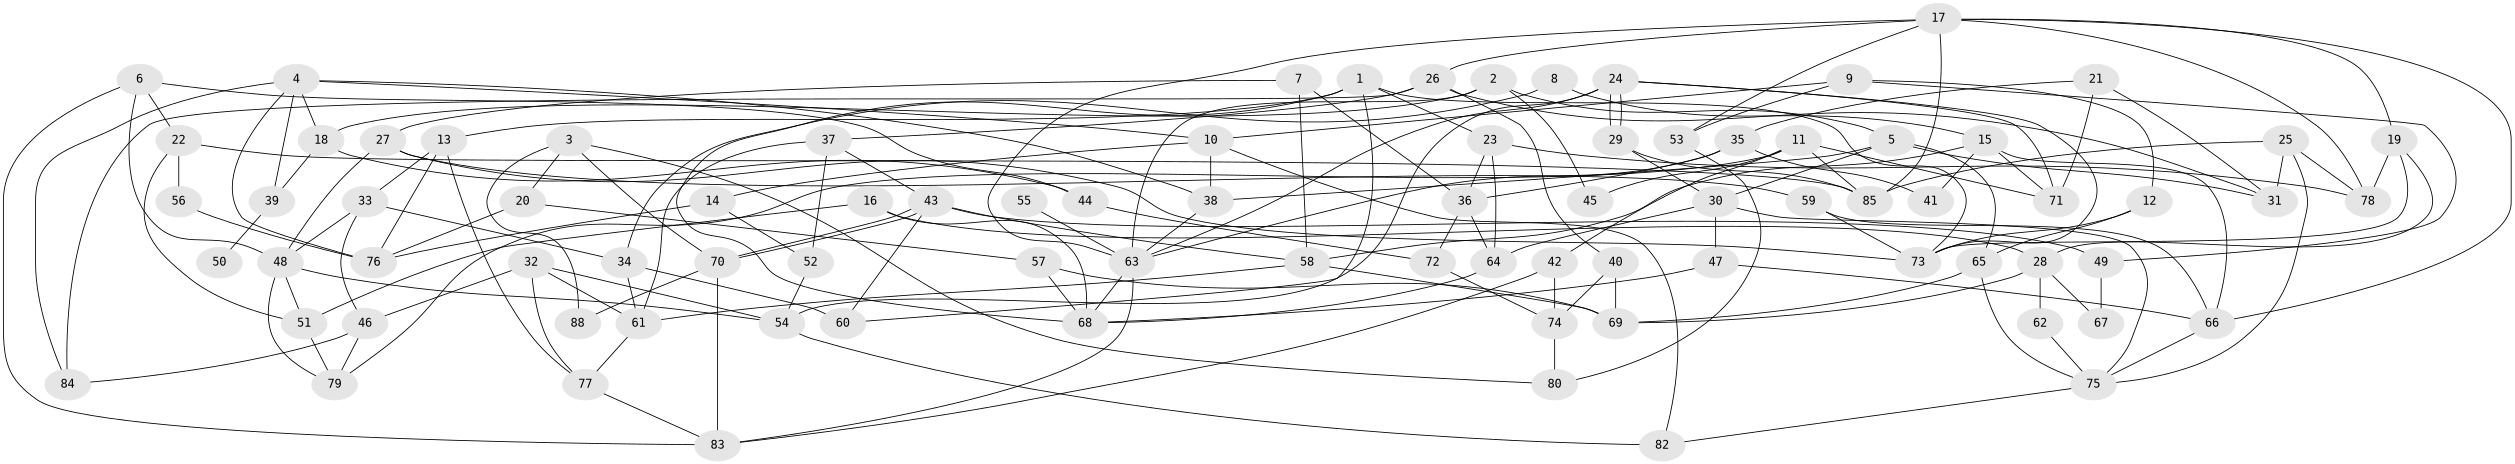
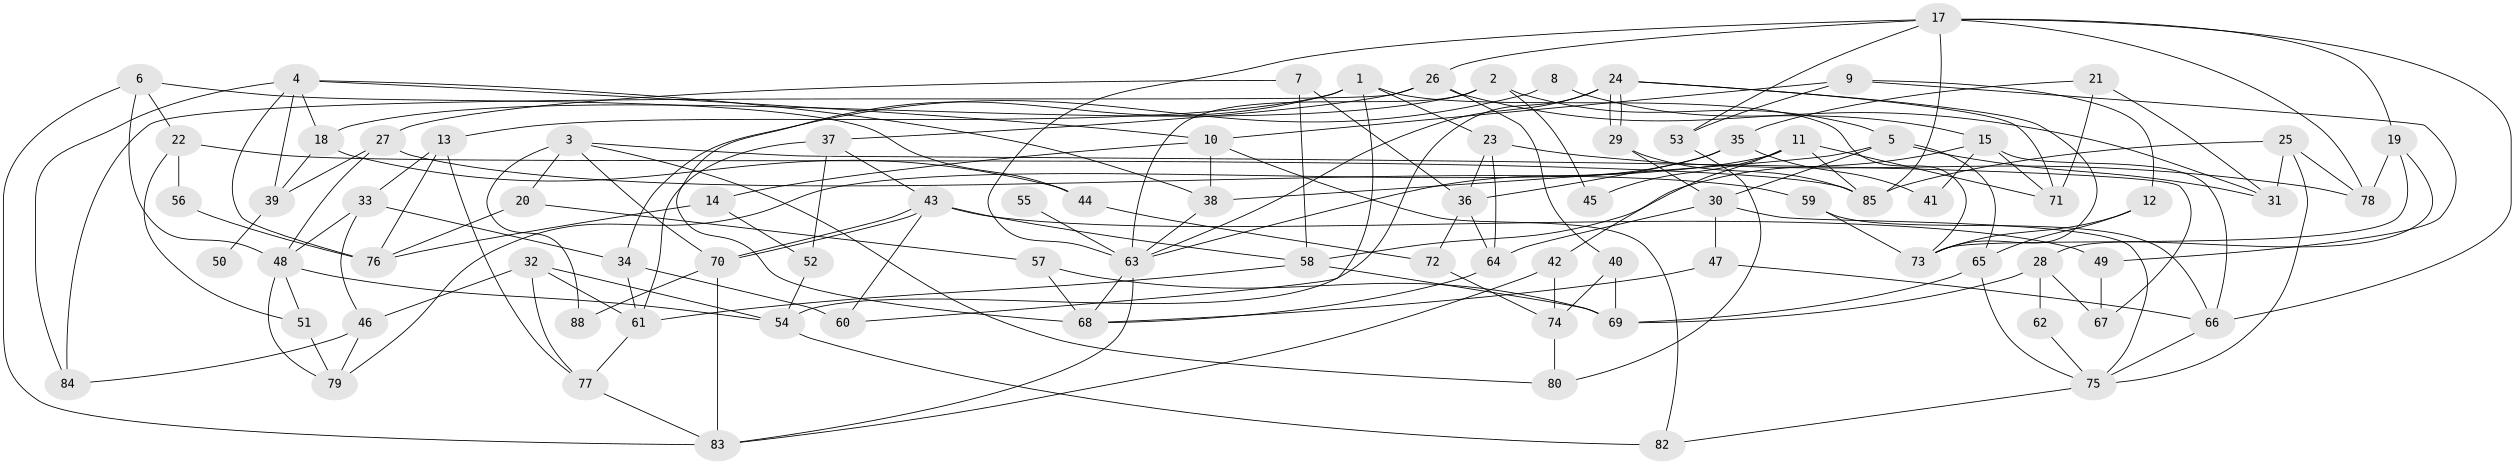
none -> (1596, 163)
(1146, 200) -> (327, 171)
(870, 202) -> none
